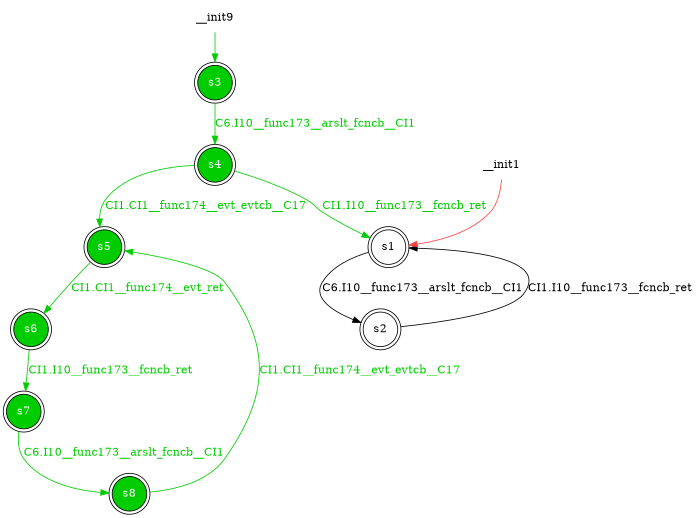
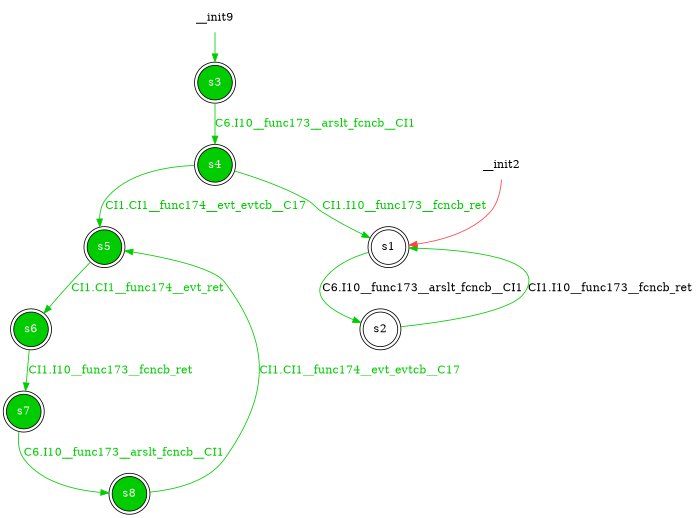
(501, 165) -> (501, 165)
(323, 282) -> (323, 282)
(525, 290) -> (525, 290)
